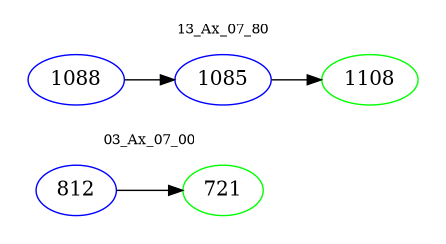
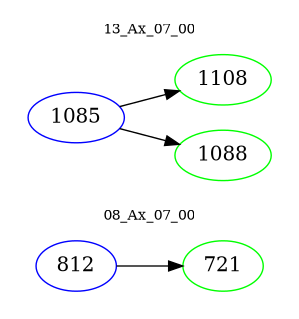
(223, 30) -> (150, 30)
(76, 80) -> (223, 155)
(143, 80) -> (143, 135)
(150, 141) -> (150, 216)
